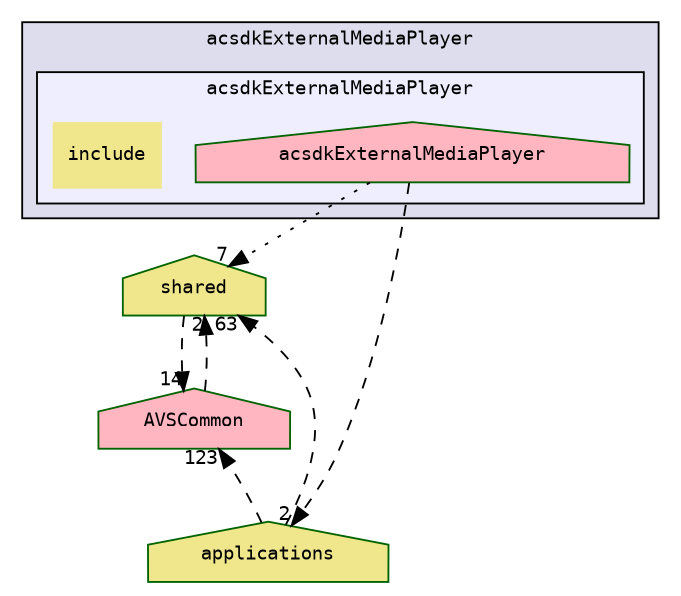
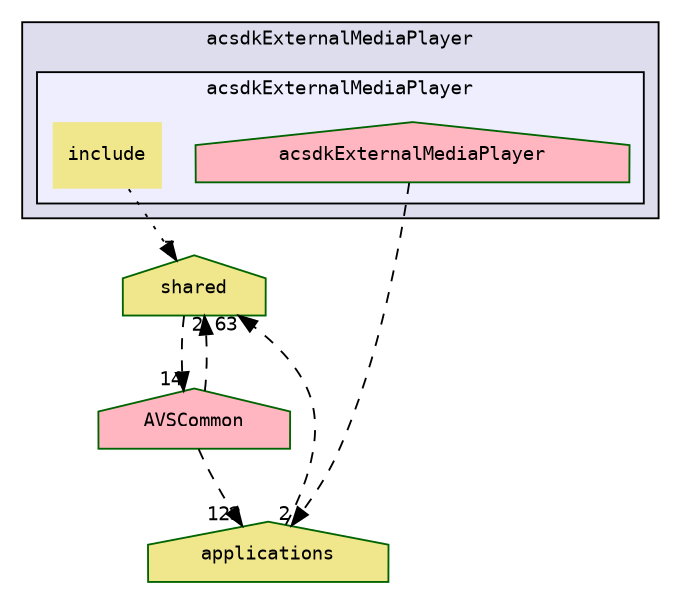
(289, 231) -> (156, 229)
(246, 493) -> (214, 480)
